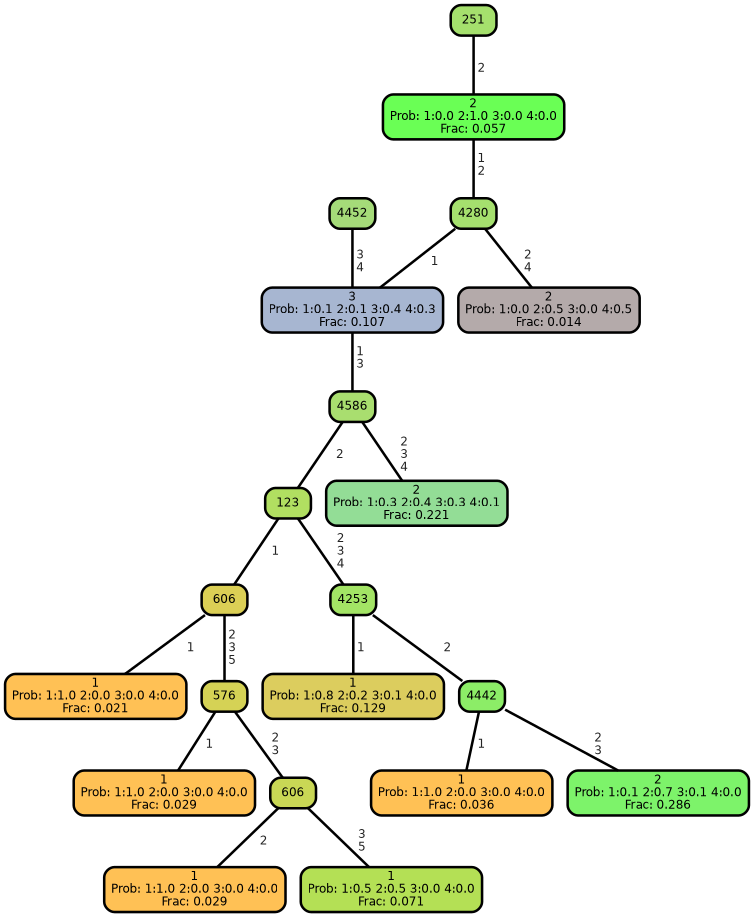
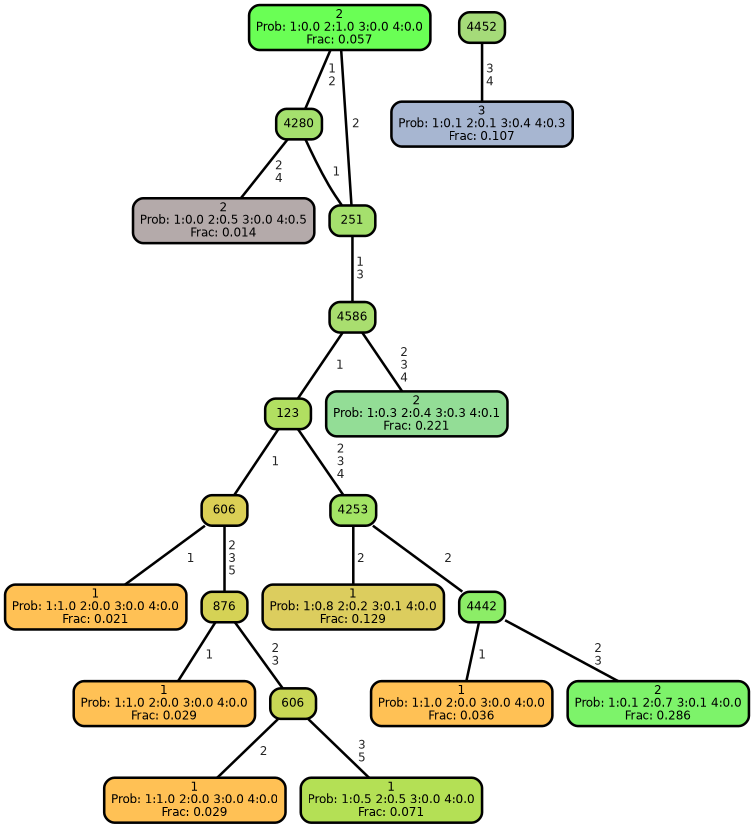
(418, 258) -> (322, 173)
(352, 362) -> (352, 269)
(338, 455) -> (338, 366)
(359, 648) -> (359, 559)
(225, 696) -> (225, 607)
